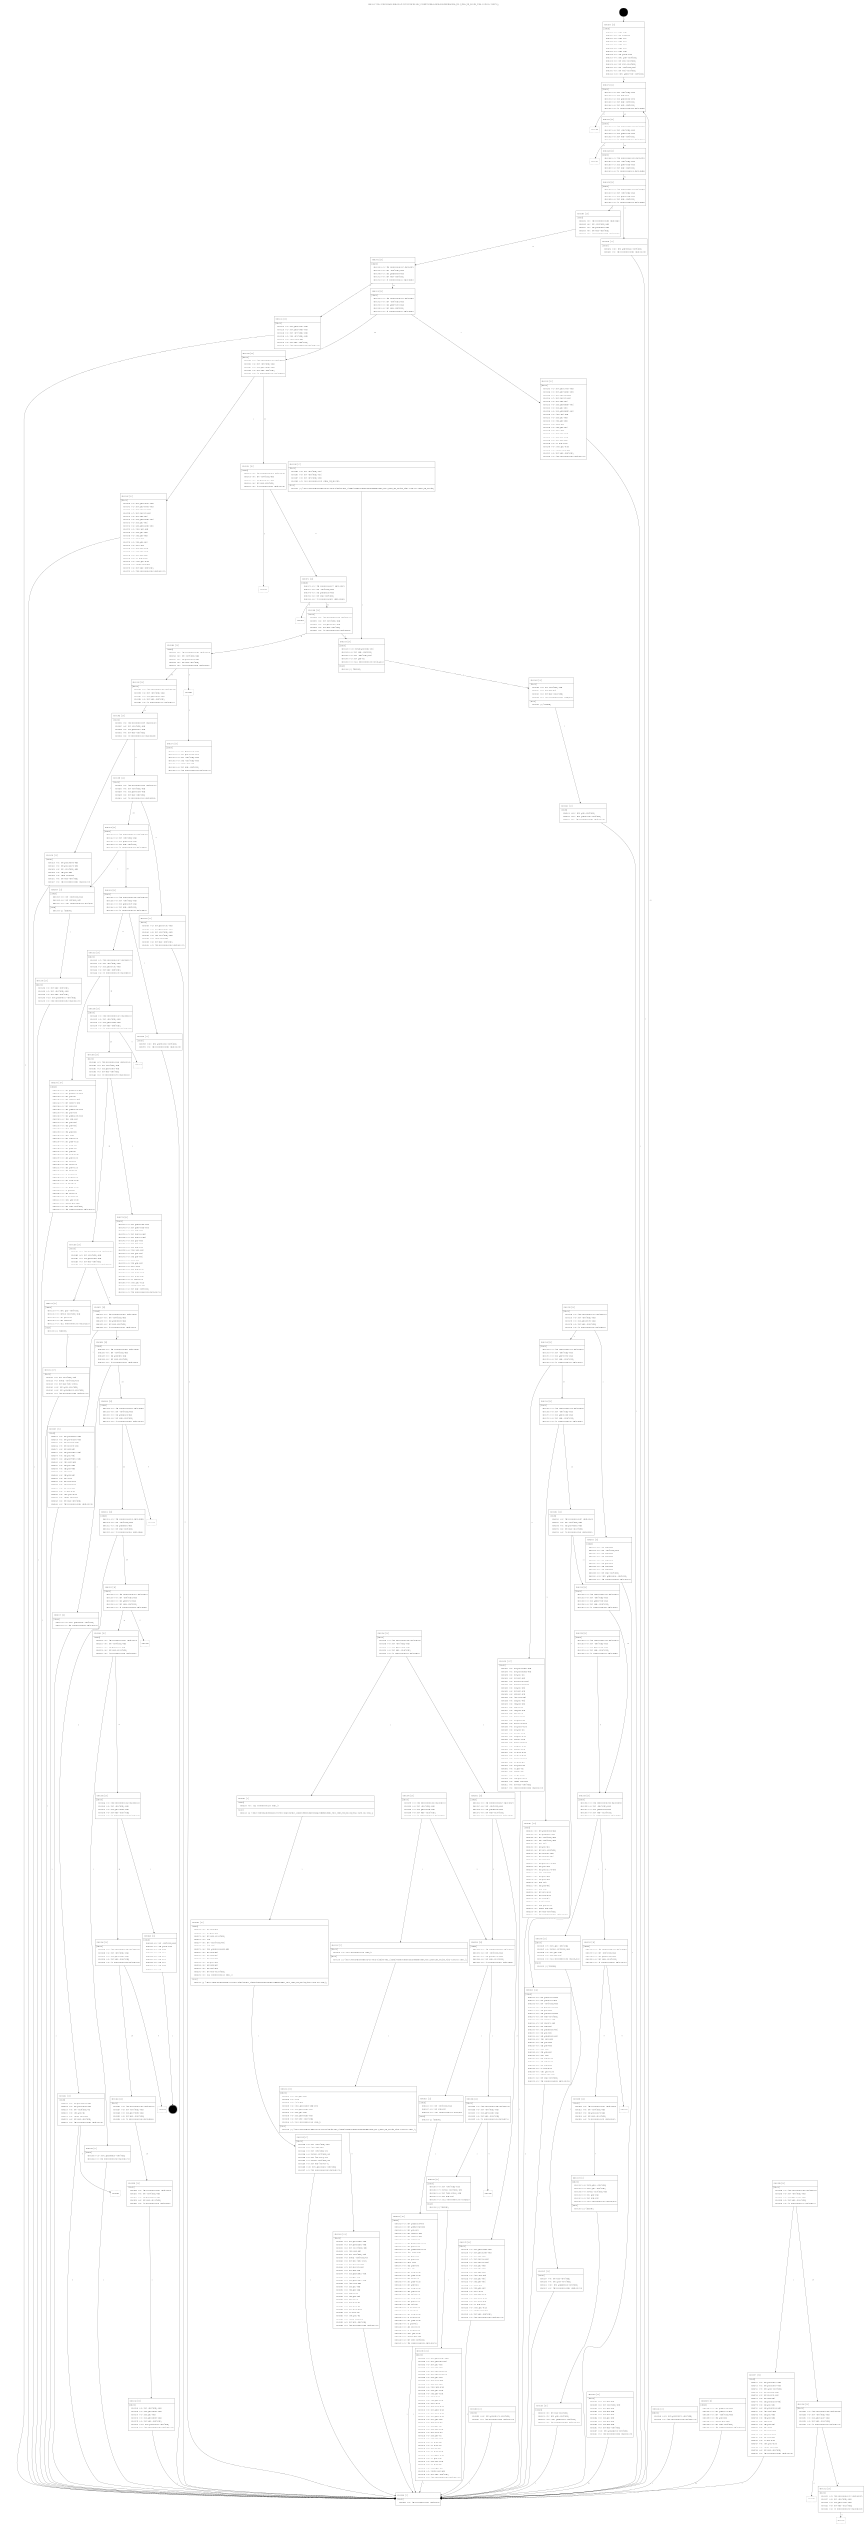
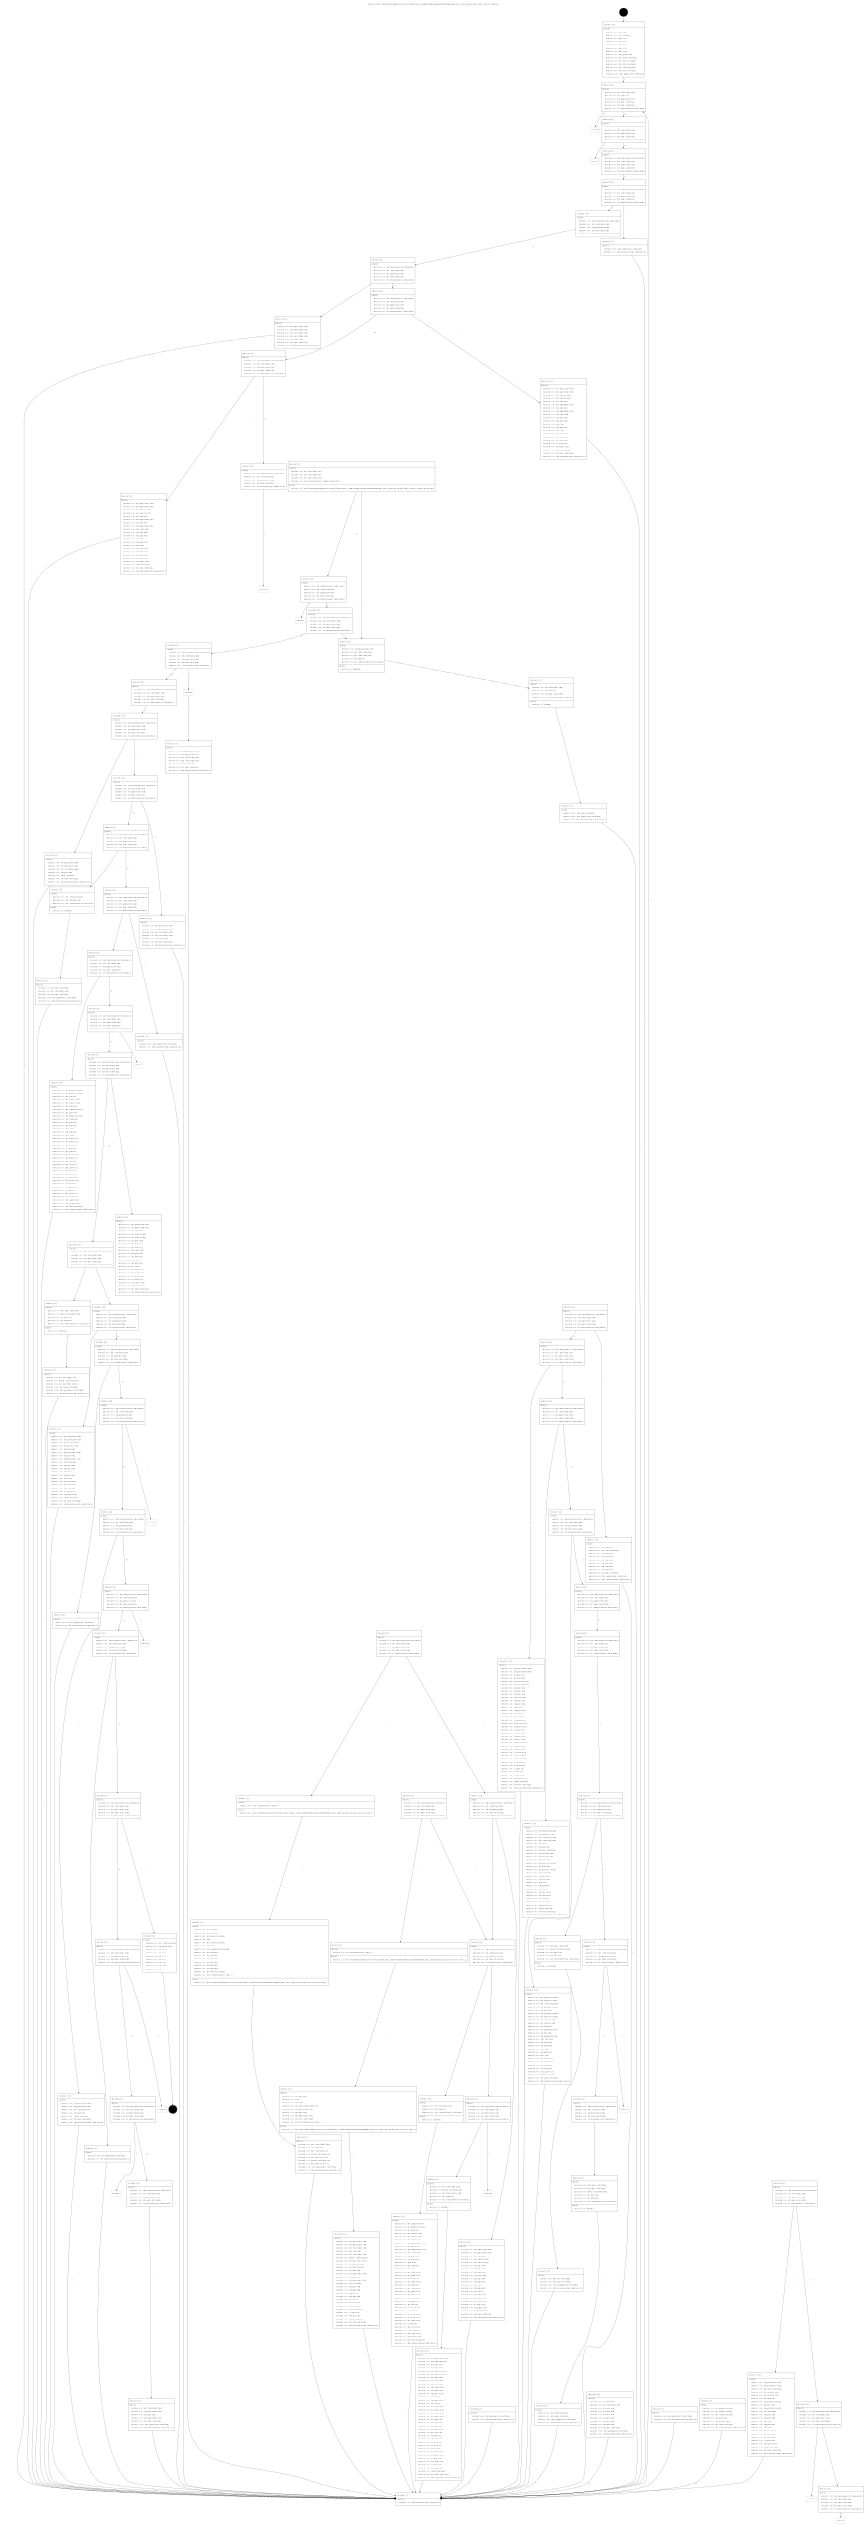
(293, 532) -> (342, 533)
(627, 1701) -> (597, 1620)
(80, 2167) -> (134, 2159)
